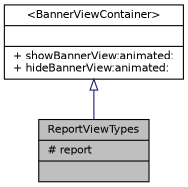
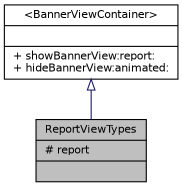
(94, 56) -> (84, 56)
